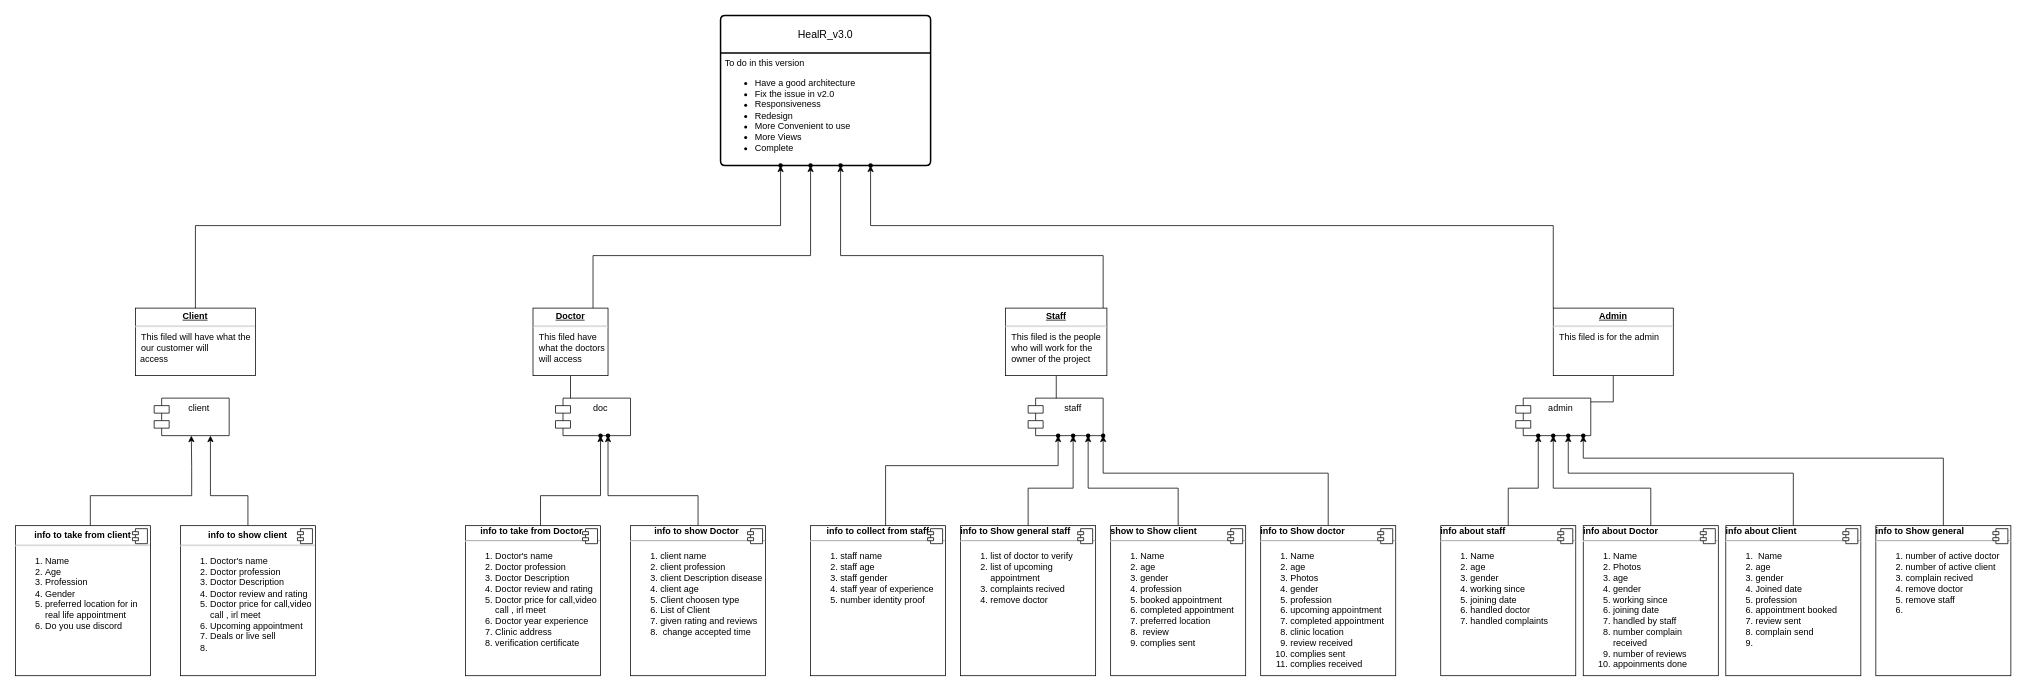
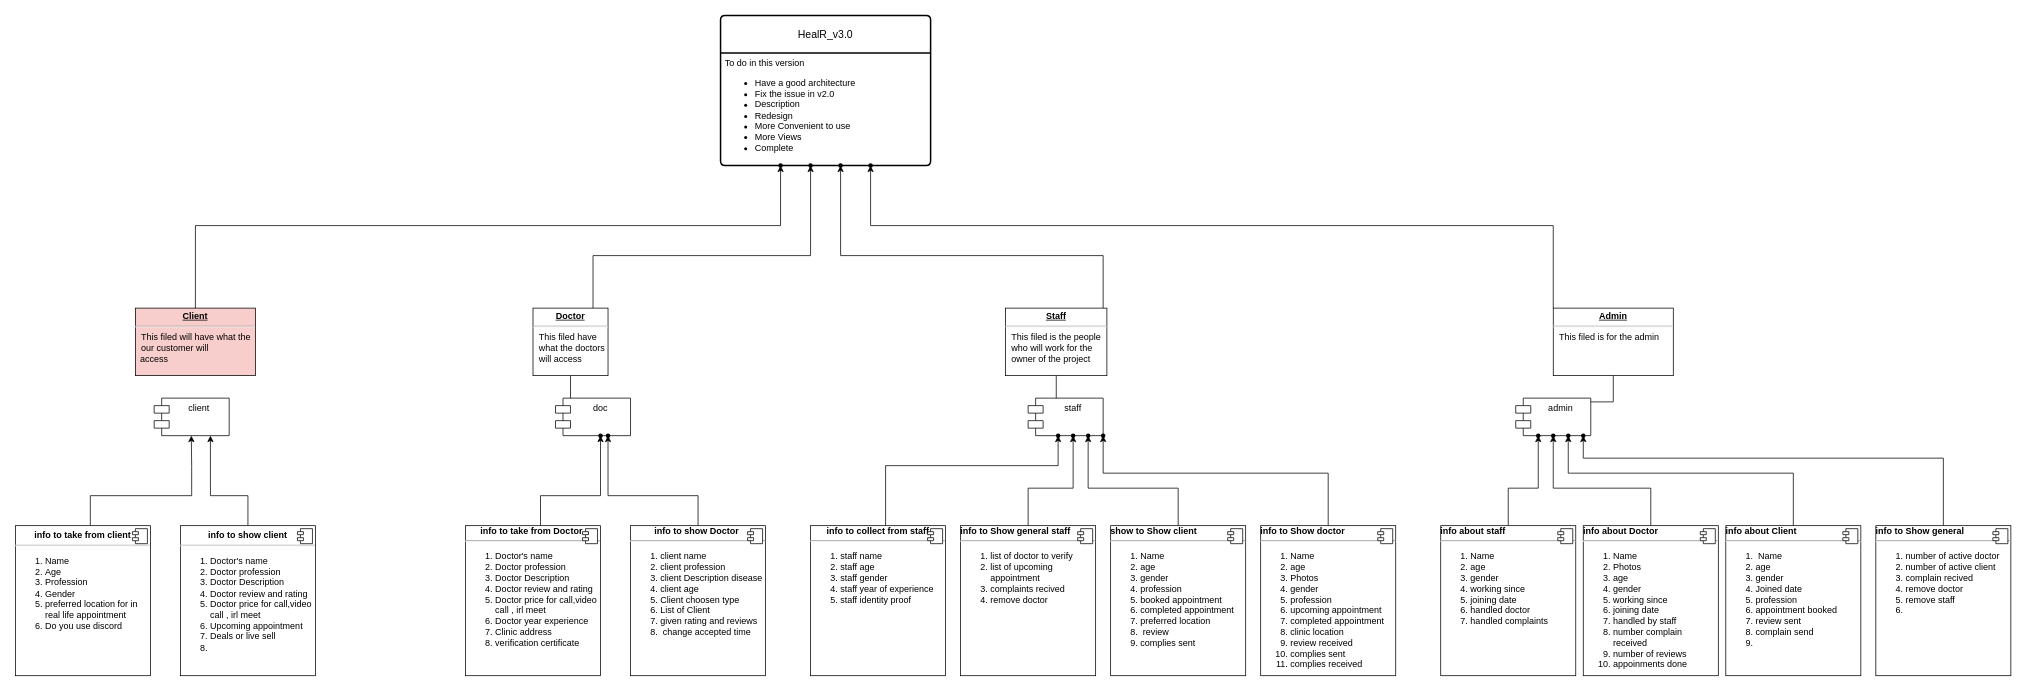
(781, 101) -> (781, 101)
(195, 342) -> (195, 342)
(868, 525) -> (868, 525)
